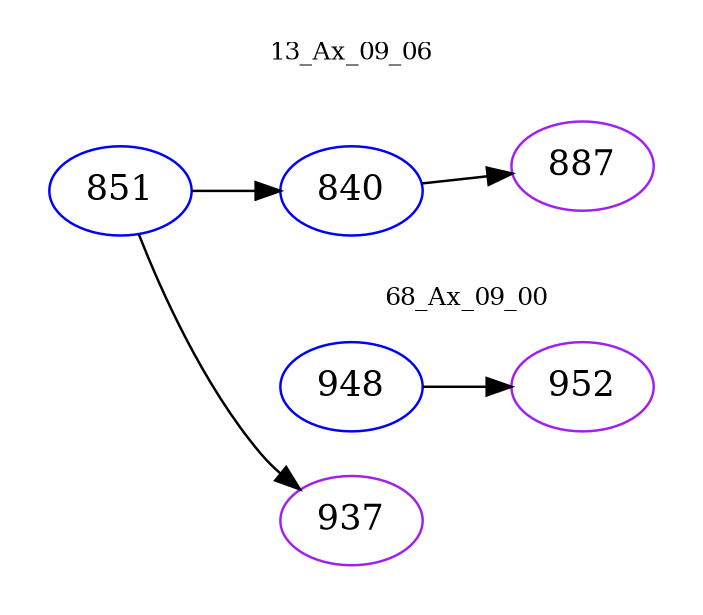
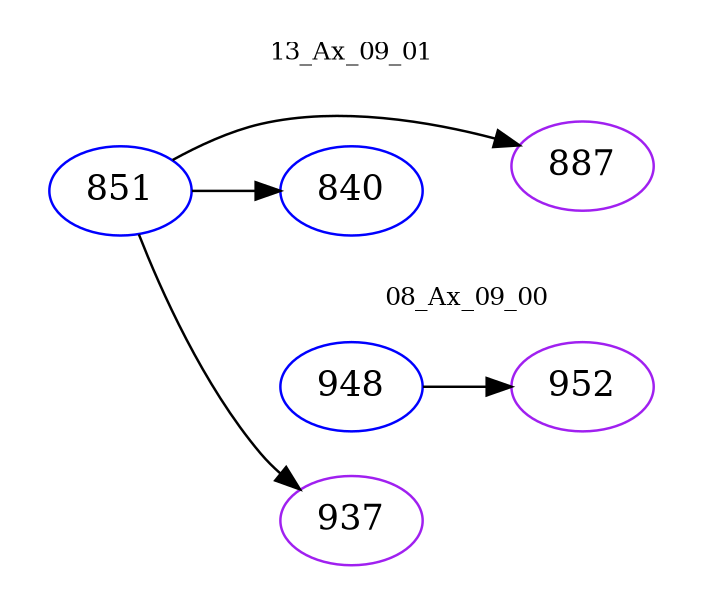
(352, 53) -> (352, 53)
(455, 180) -> (331, 116)
(467, 299) -> (467, 299)
